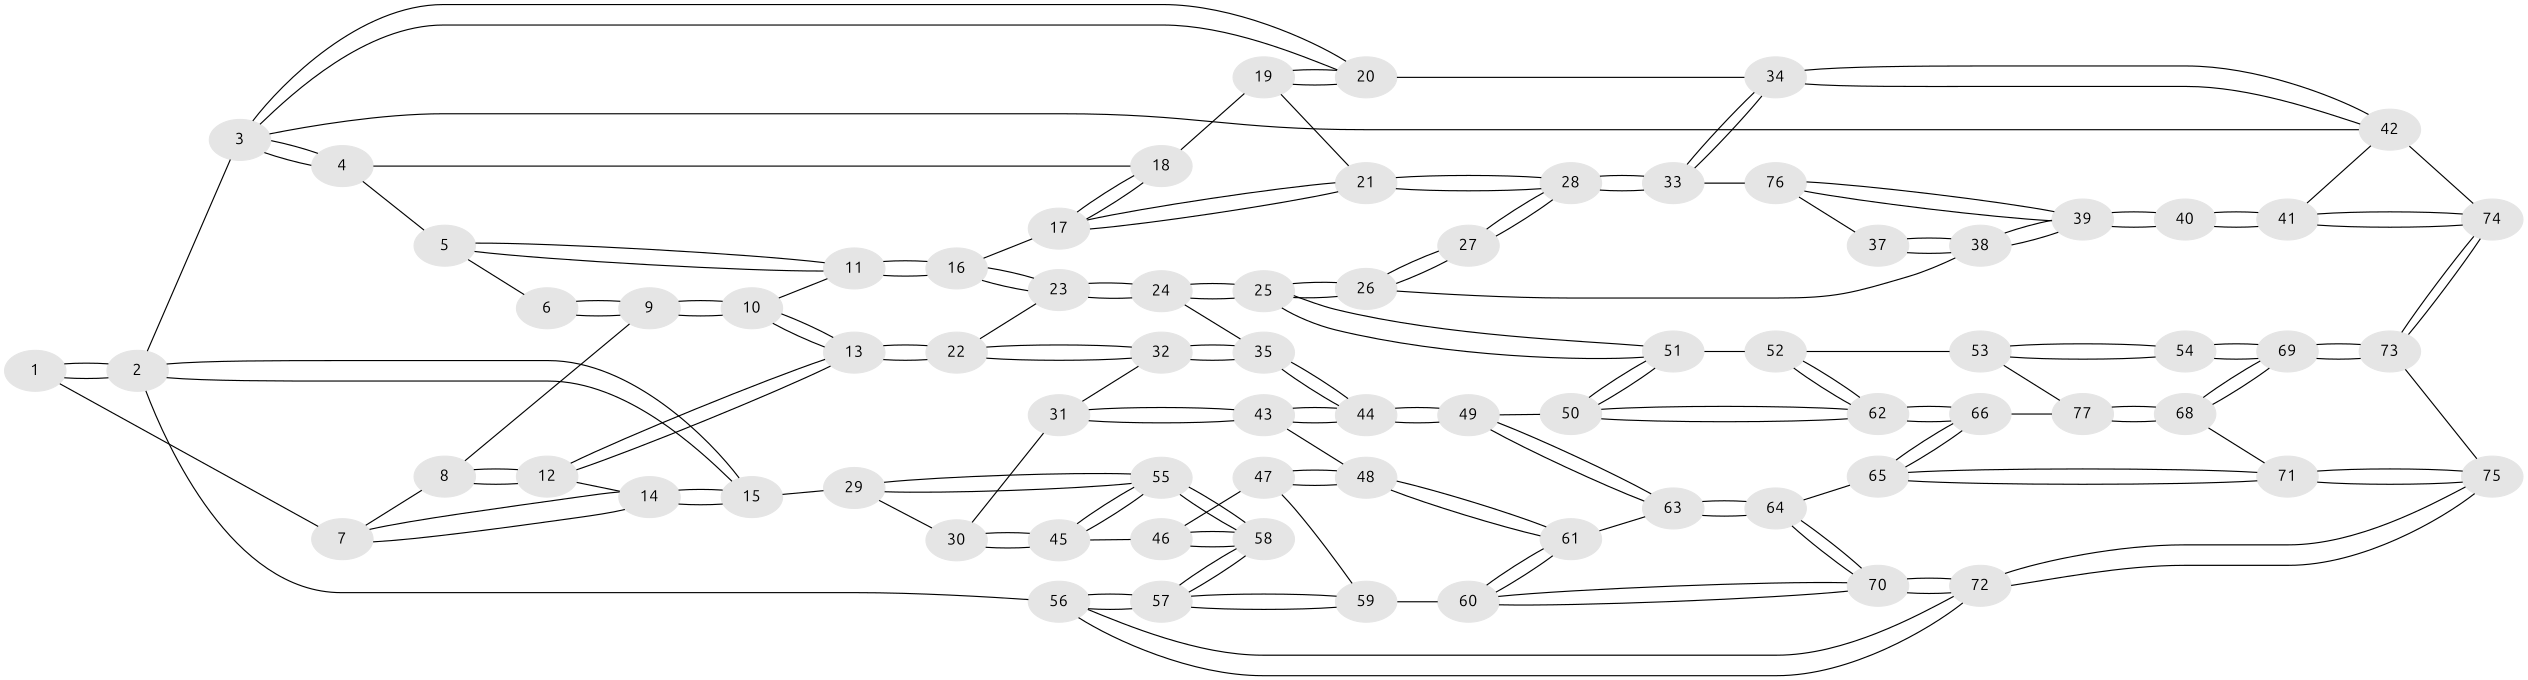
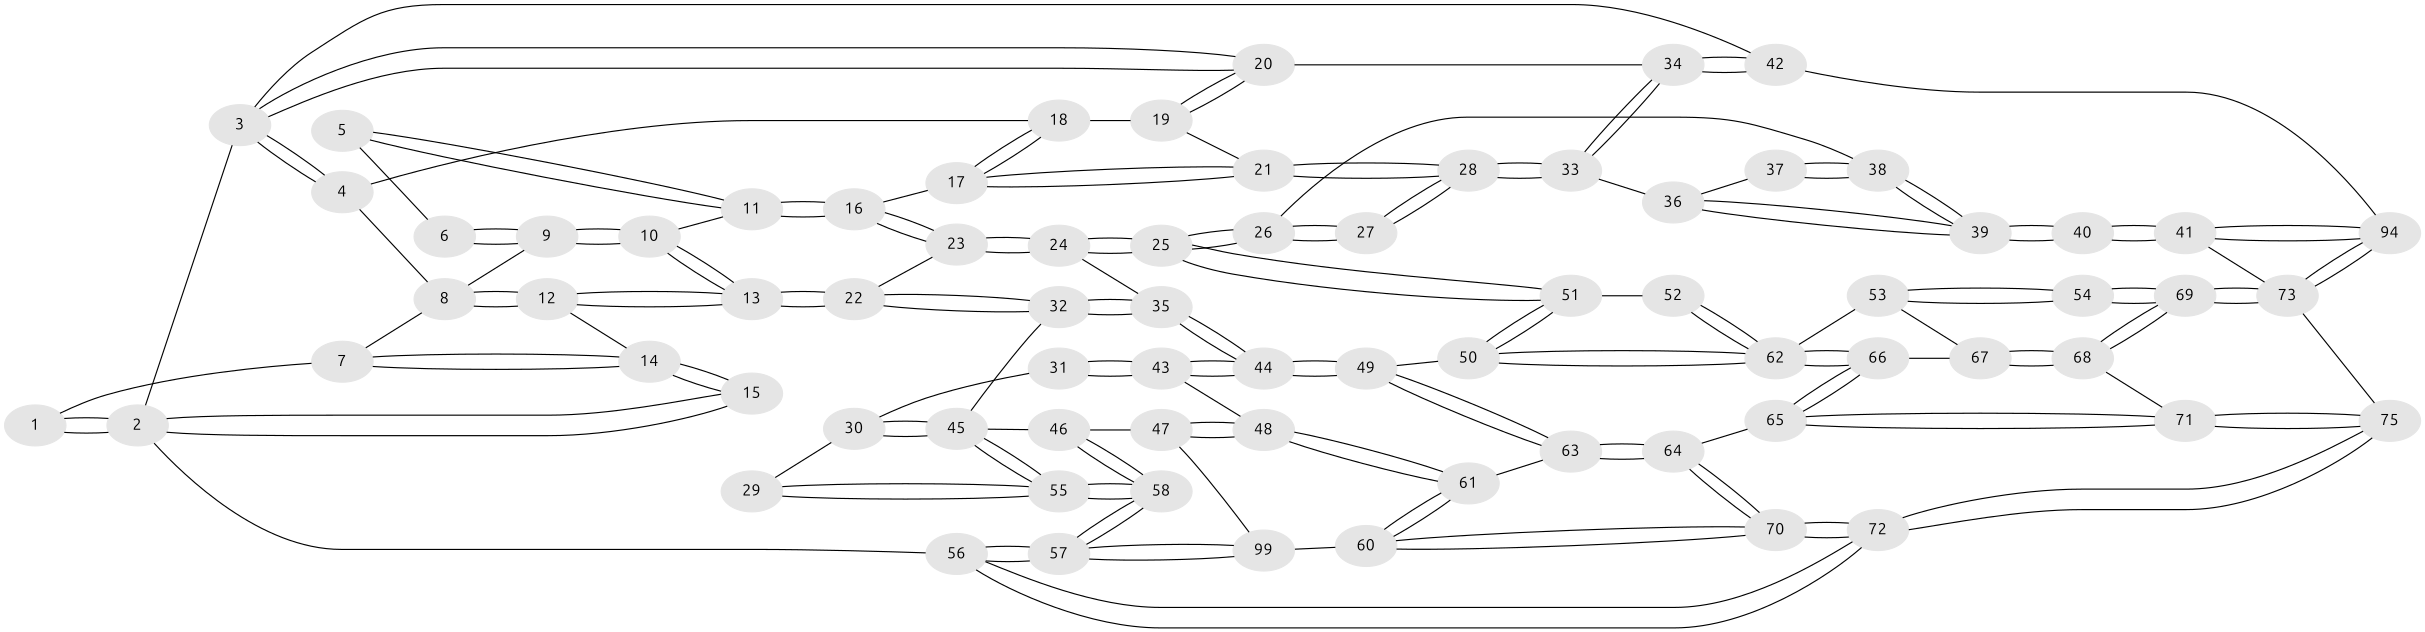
(2339, 174) -> (2236, 265)
(1776, 183) -> (1673, 202)
(393, 206) -> (394, 246)
(2492, 220) -> (2390, 233)
(1878, 351) -> (1827, 327)
(1110, 384) -> (1005, 366)
(2083, 414) -> (1980, 358)
(803, 493) -> none
(1366, 602) -> (1264, 551)
